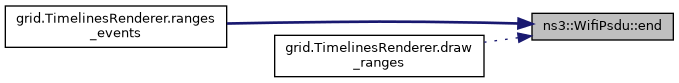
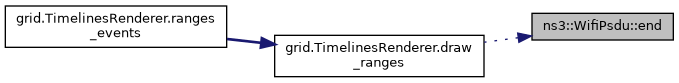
(373, 22) -> (244, 41)
